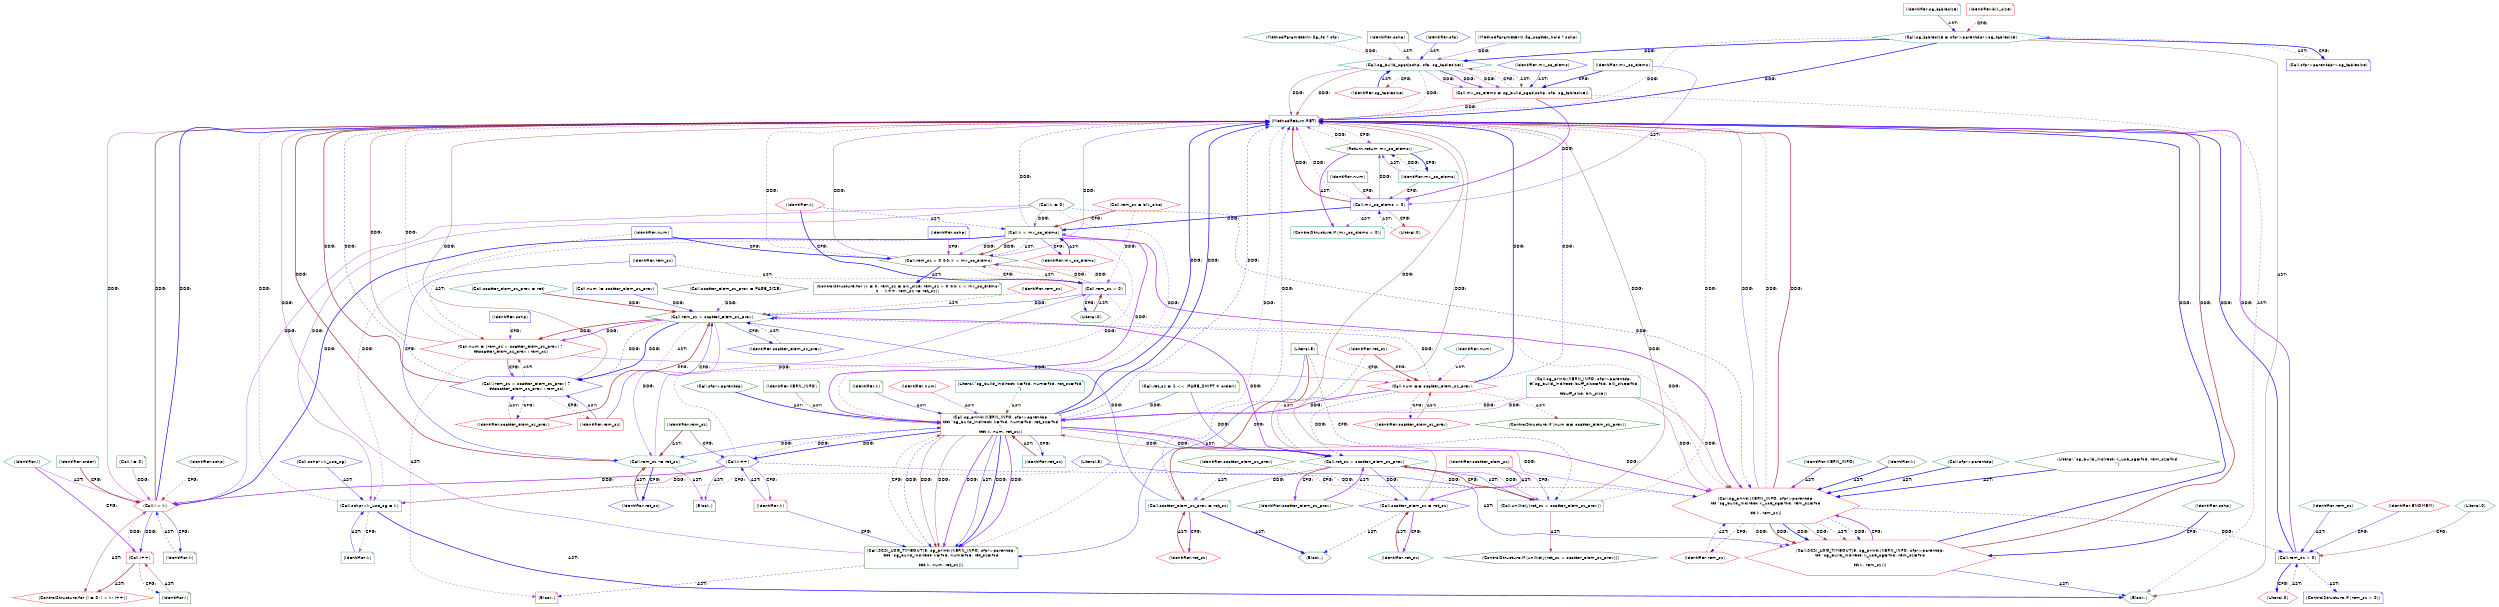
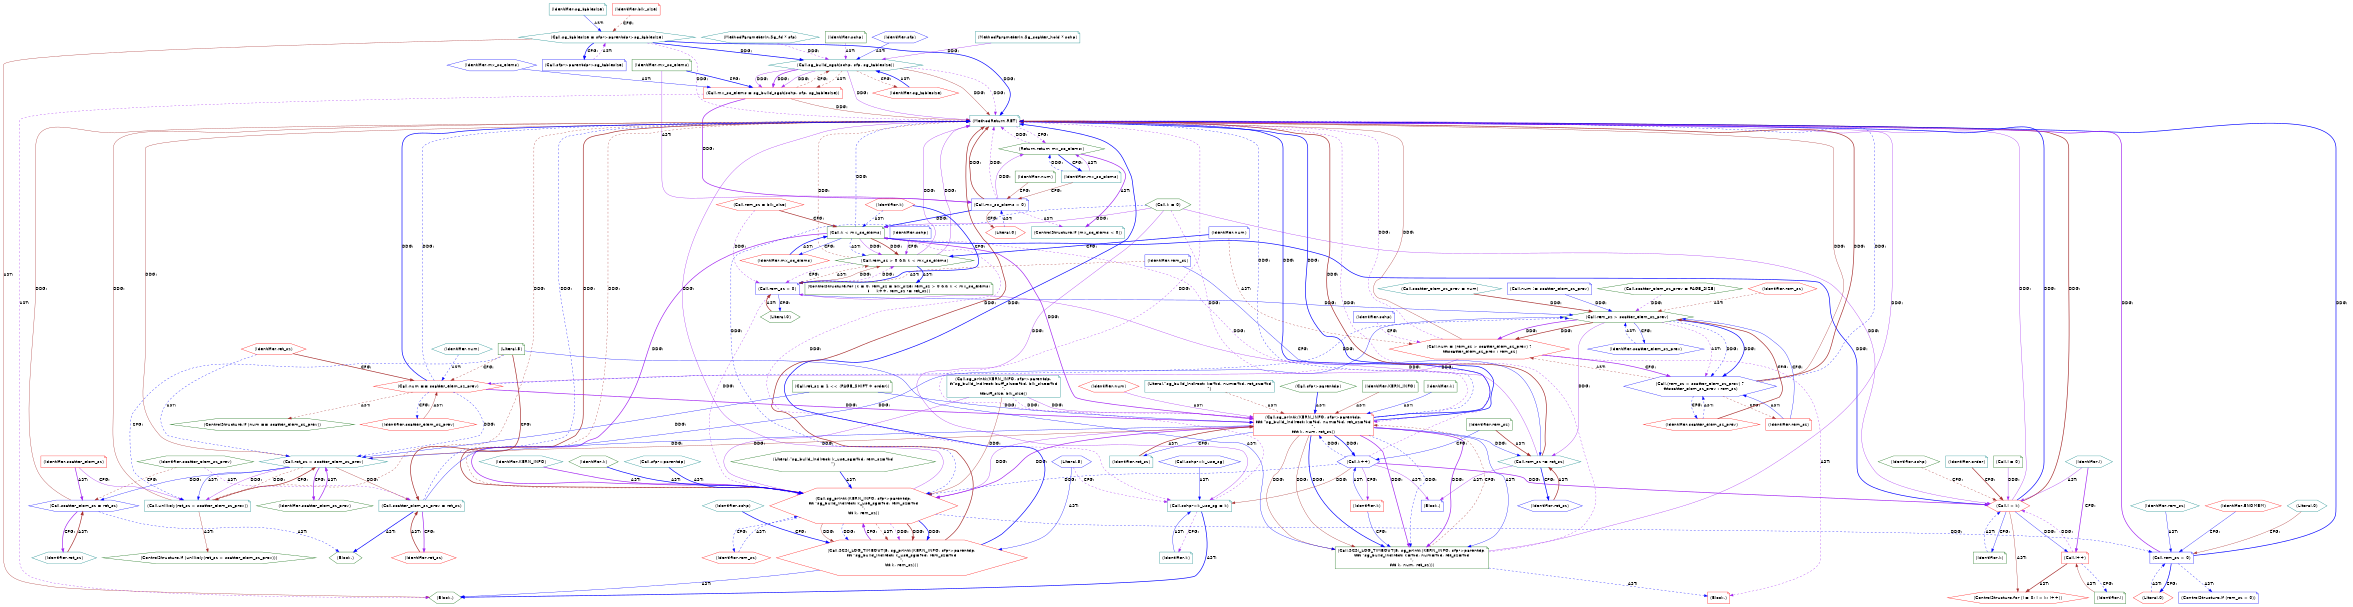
(508, 289) -> (1440, 289)
(1146, 333) -> none
